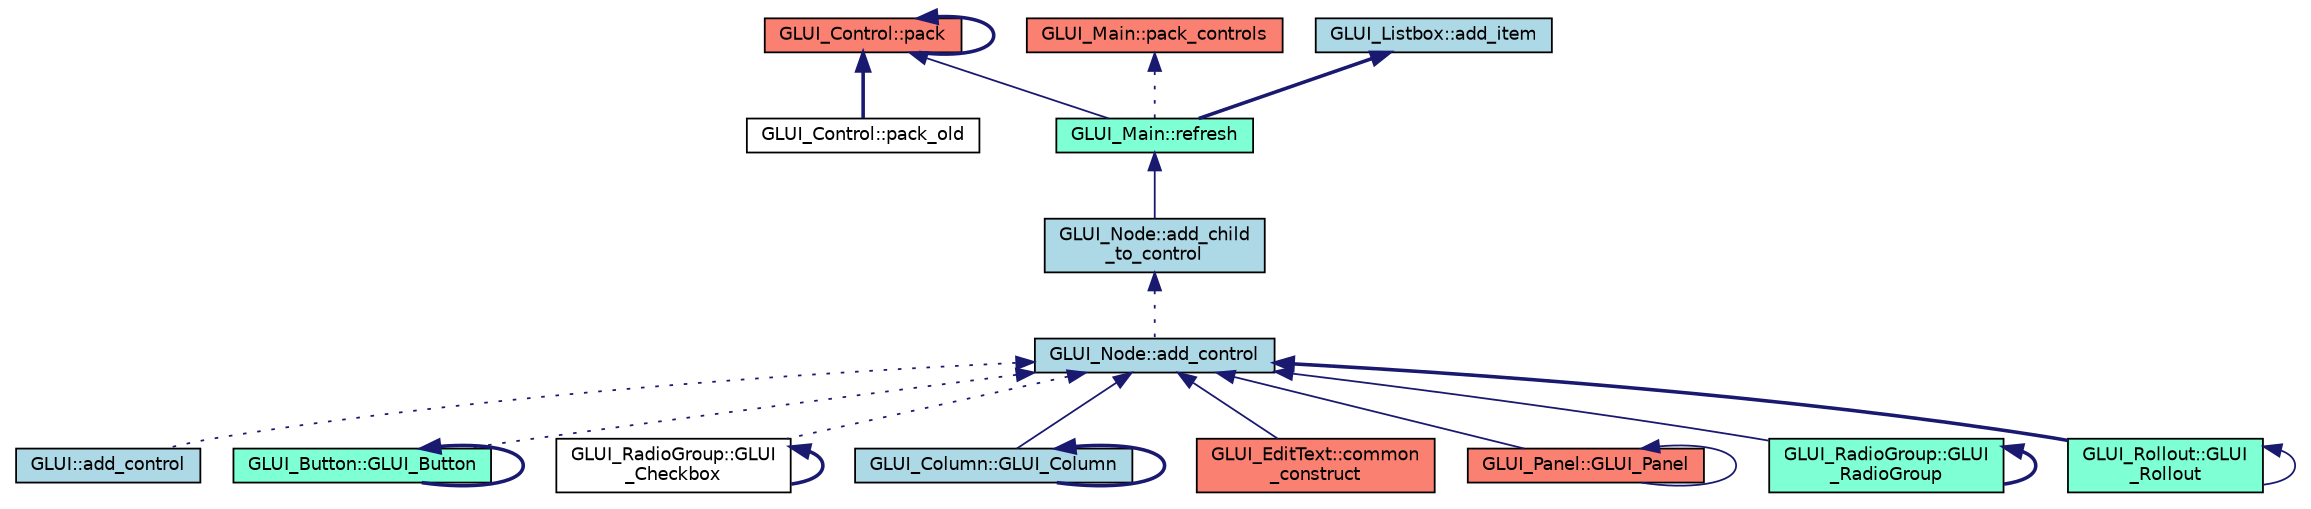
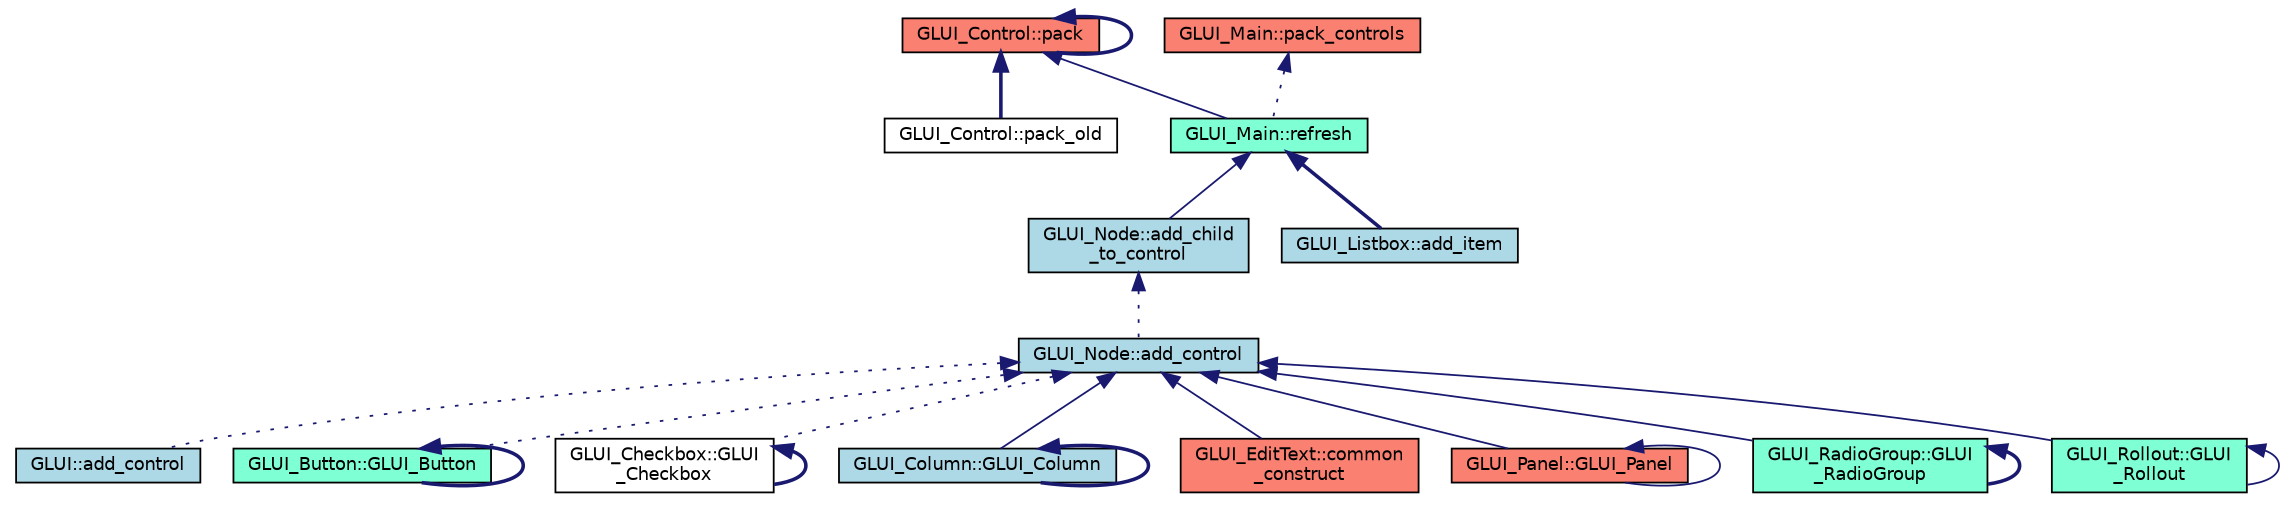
(1286, 88) -> (1342, 196)
(1682, 393) -> (1666, 393)
(674, 466) -> (665, 466)
